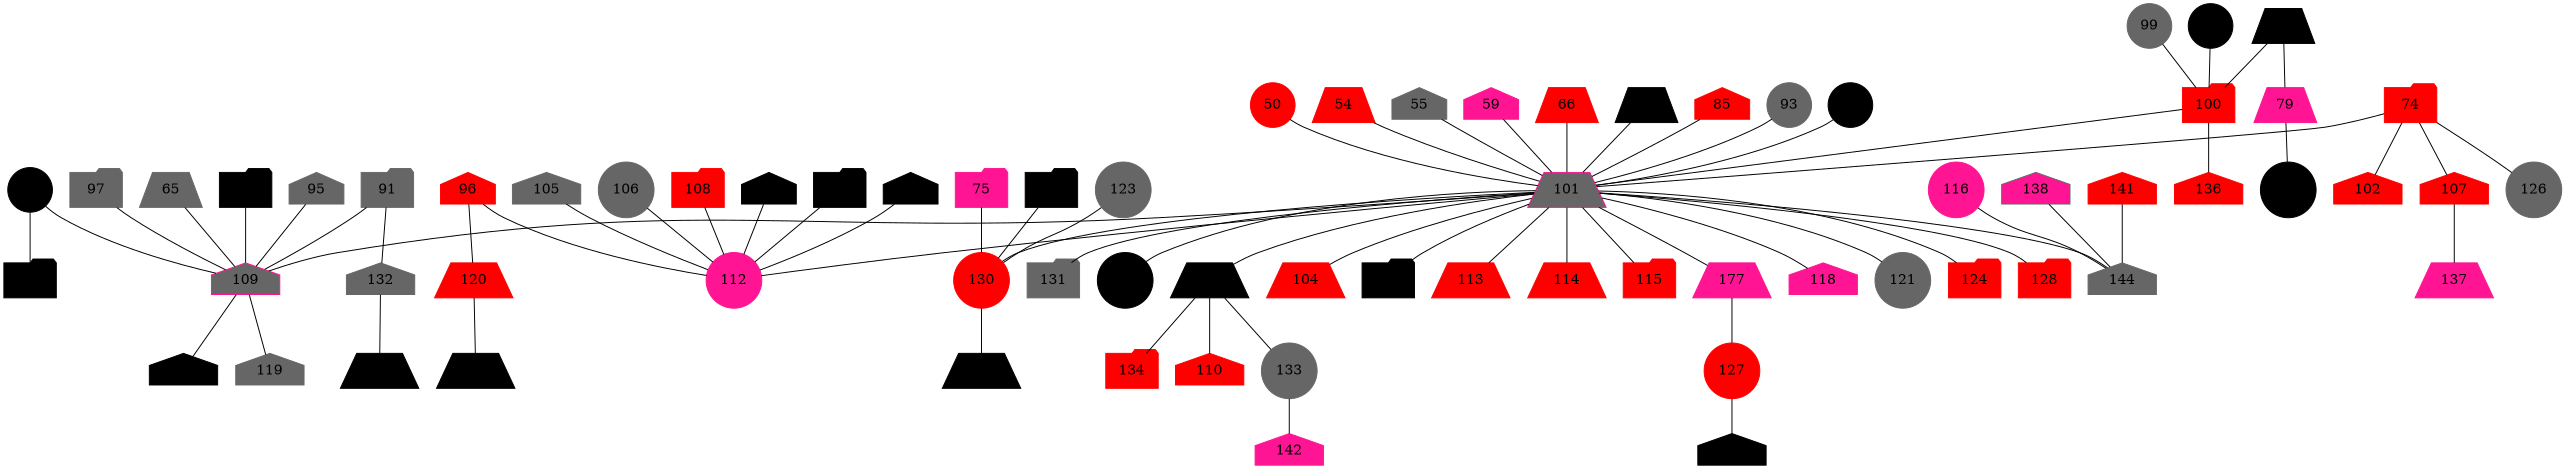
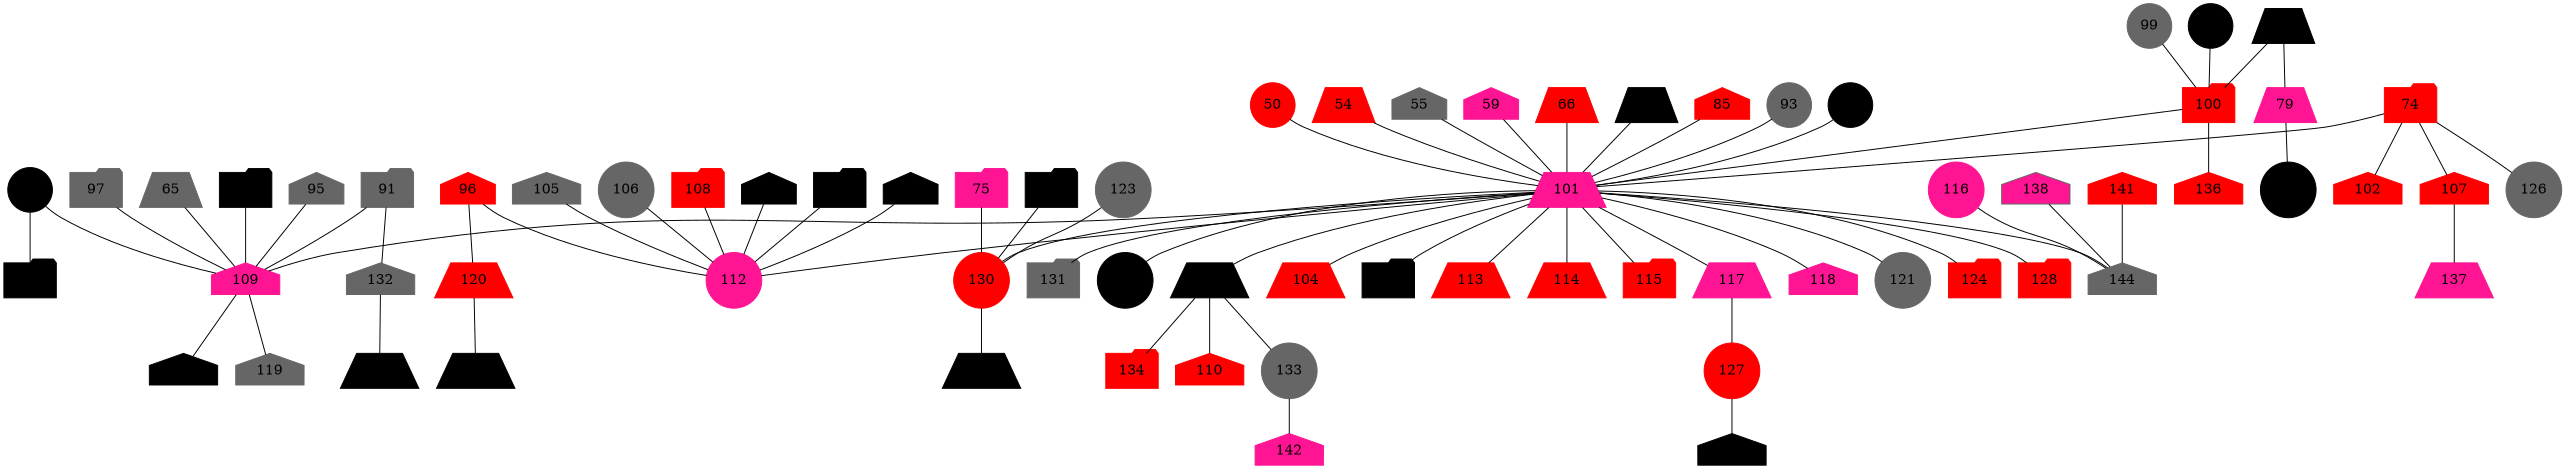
(1567, 190) -> (1567, 190)
(246, 280) -> (246, 280)
(1732, 280) -> (1732, 280)
